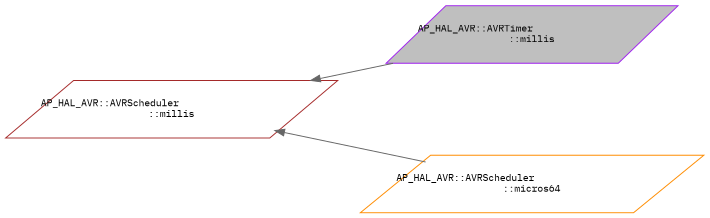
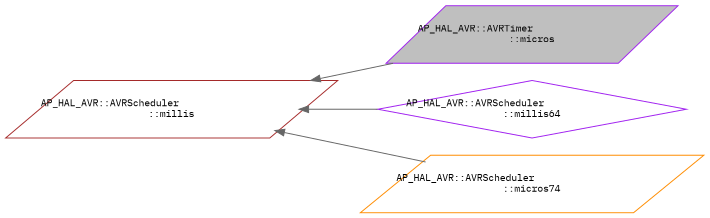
(532, 34) -> (532, 34)
none -> (532, 109)
(532, 184) -> (532, 184)
